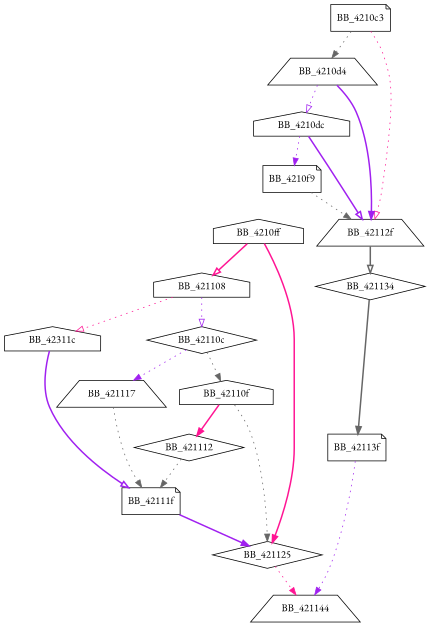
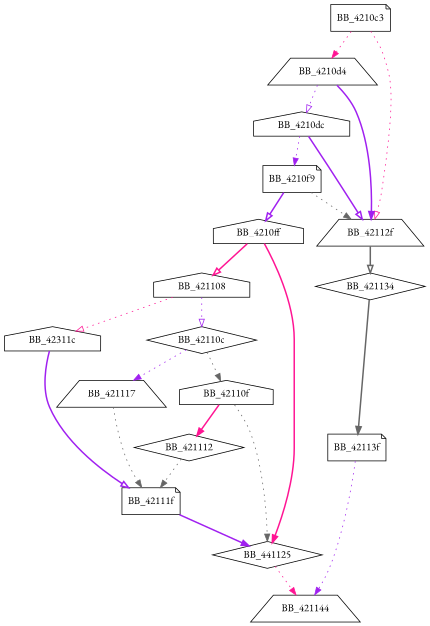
(344, 42) -> (344, 42)
none -> (277, 203)
(267, 555) -> (267, 555)
